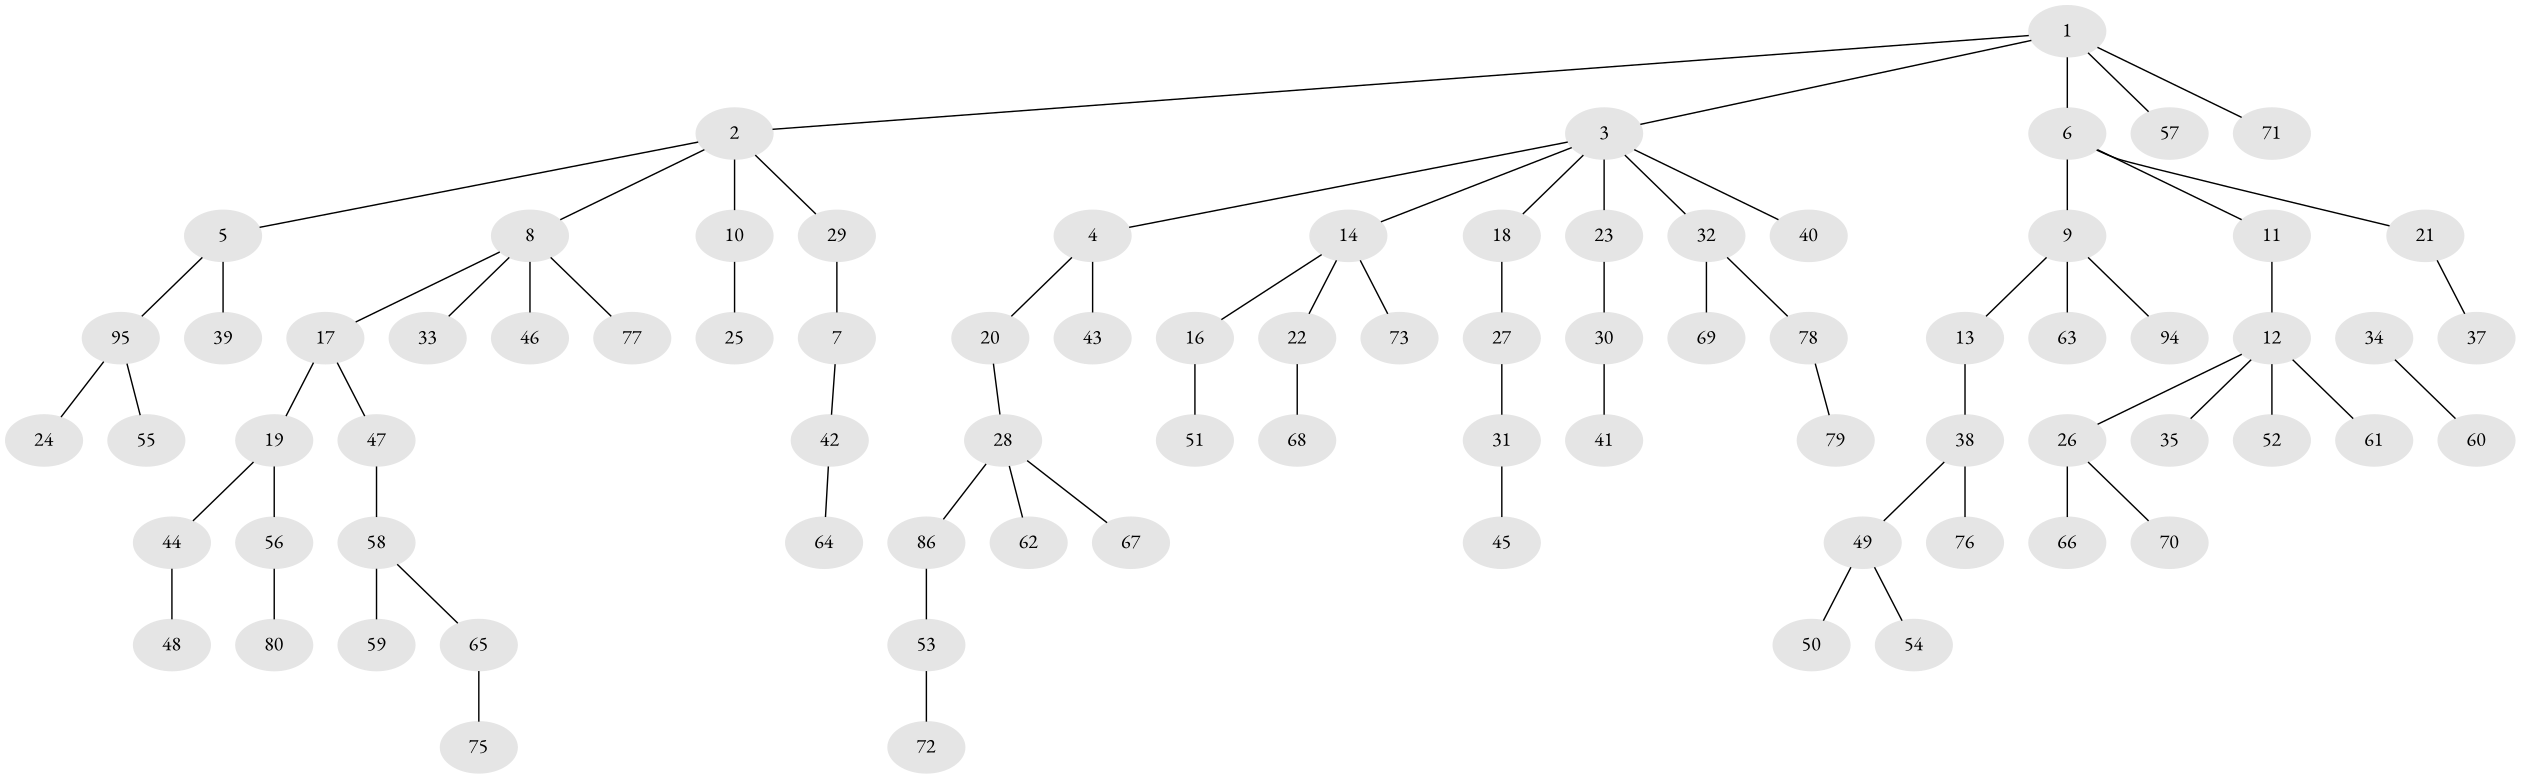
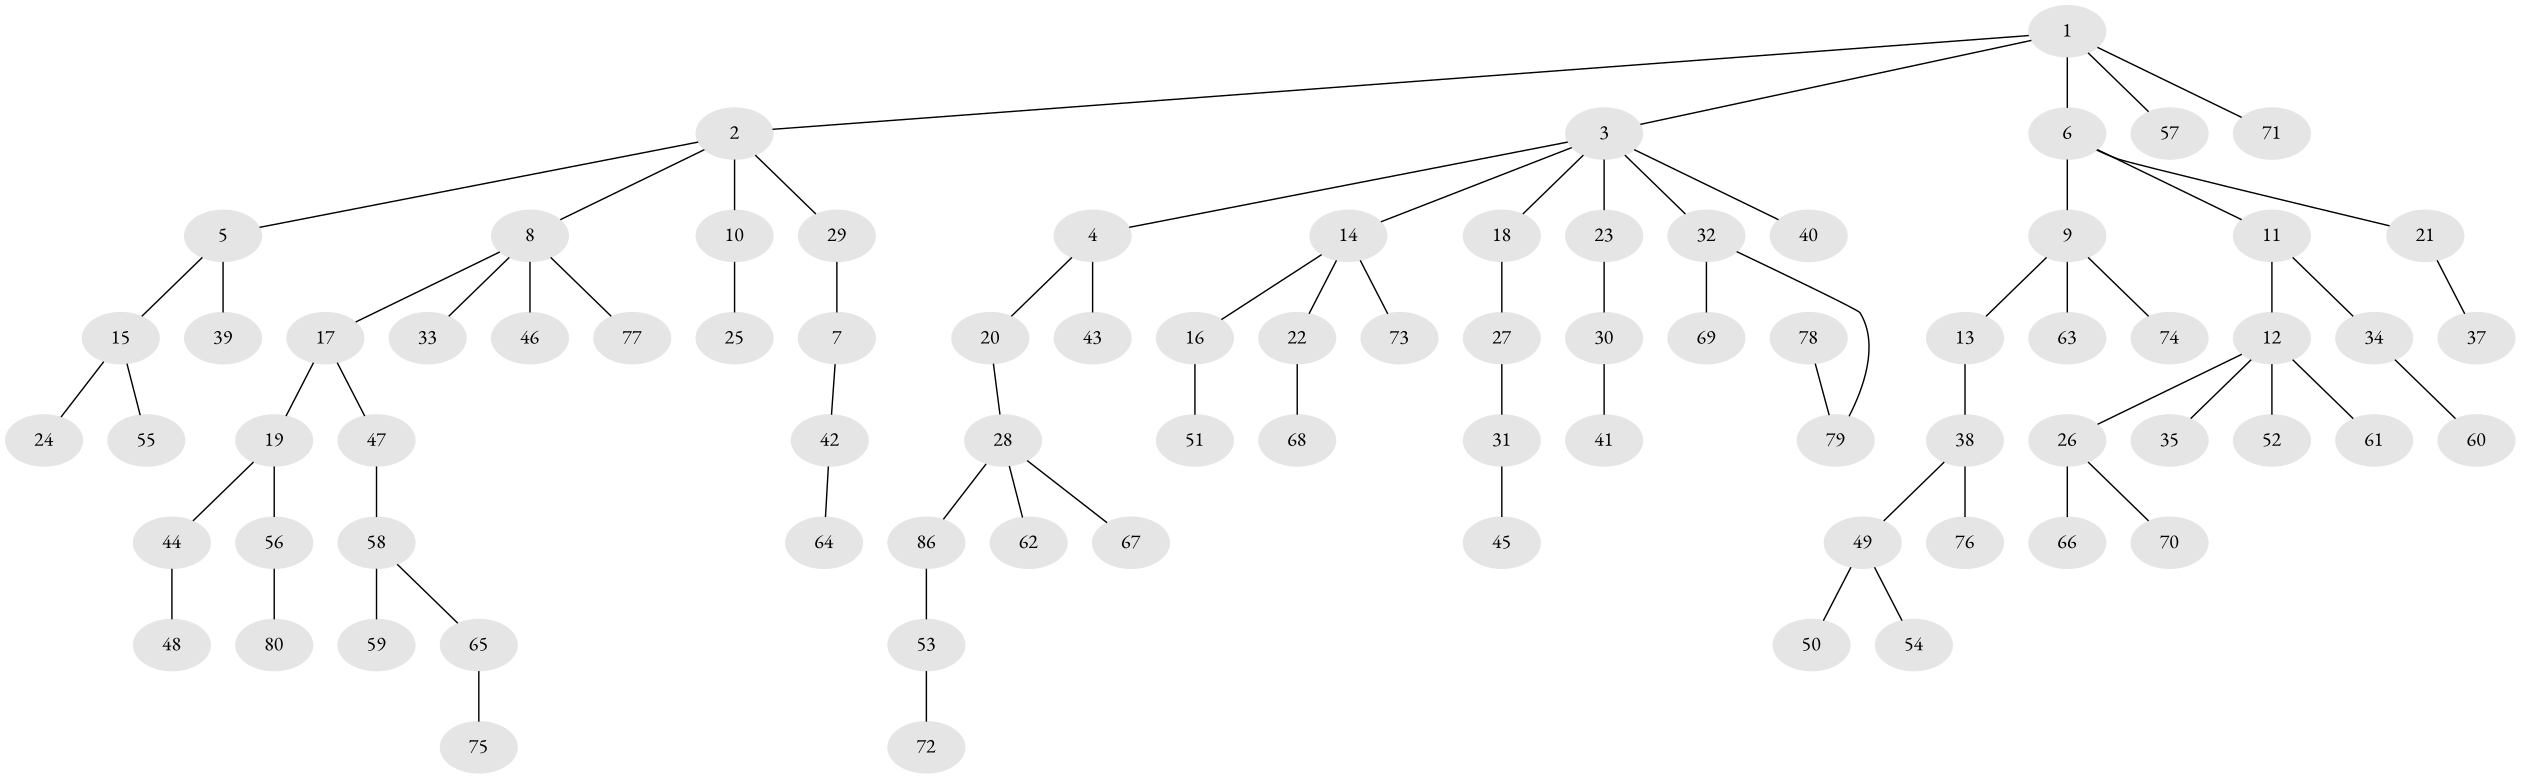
(1757, 287) -> (1847, 306)
none -> (2323, 287)
(121, 338) -> (121, 338)
(2170, 338) -> (2170, 338)
